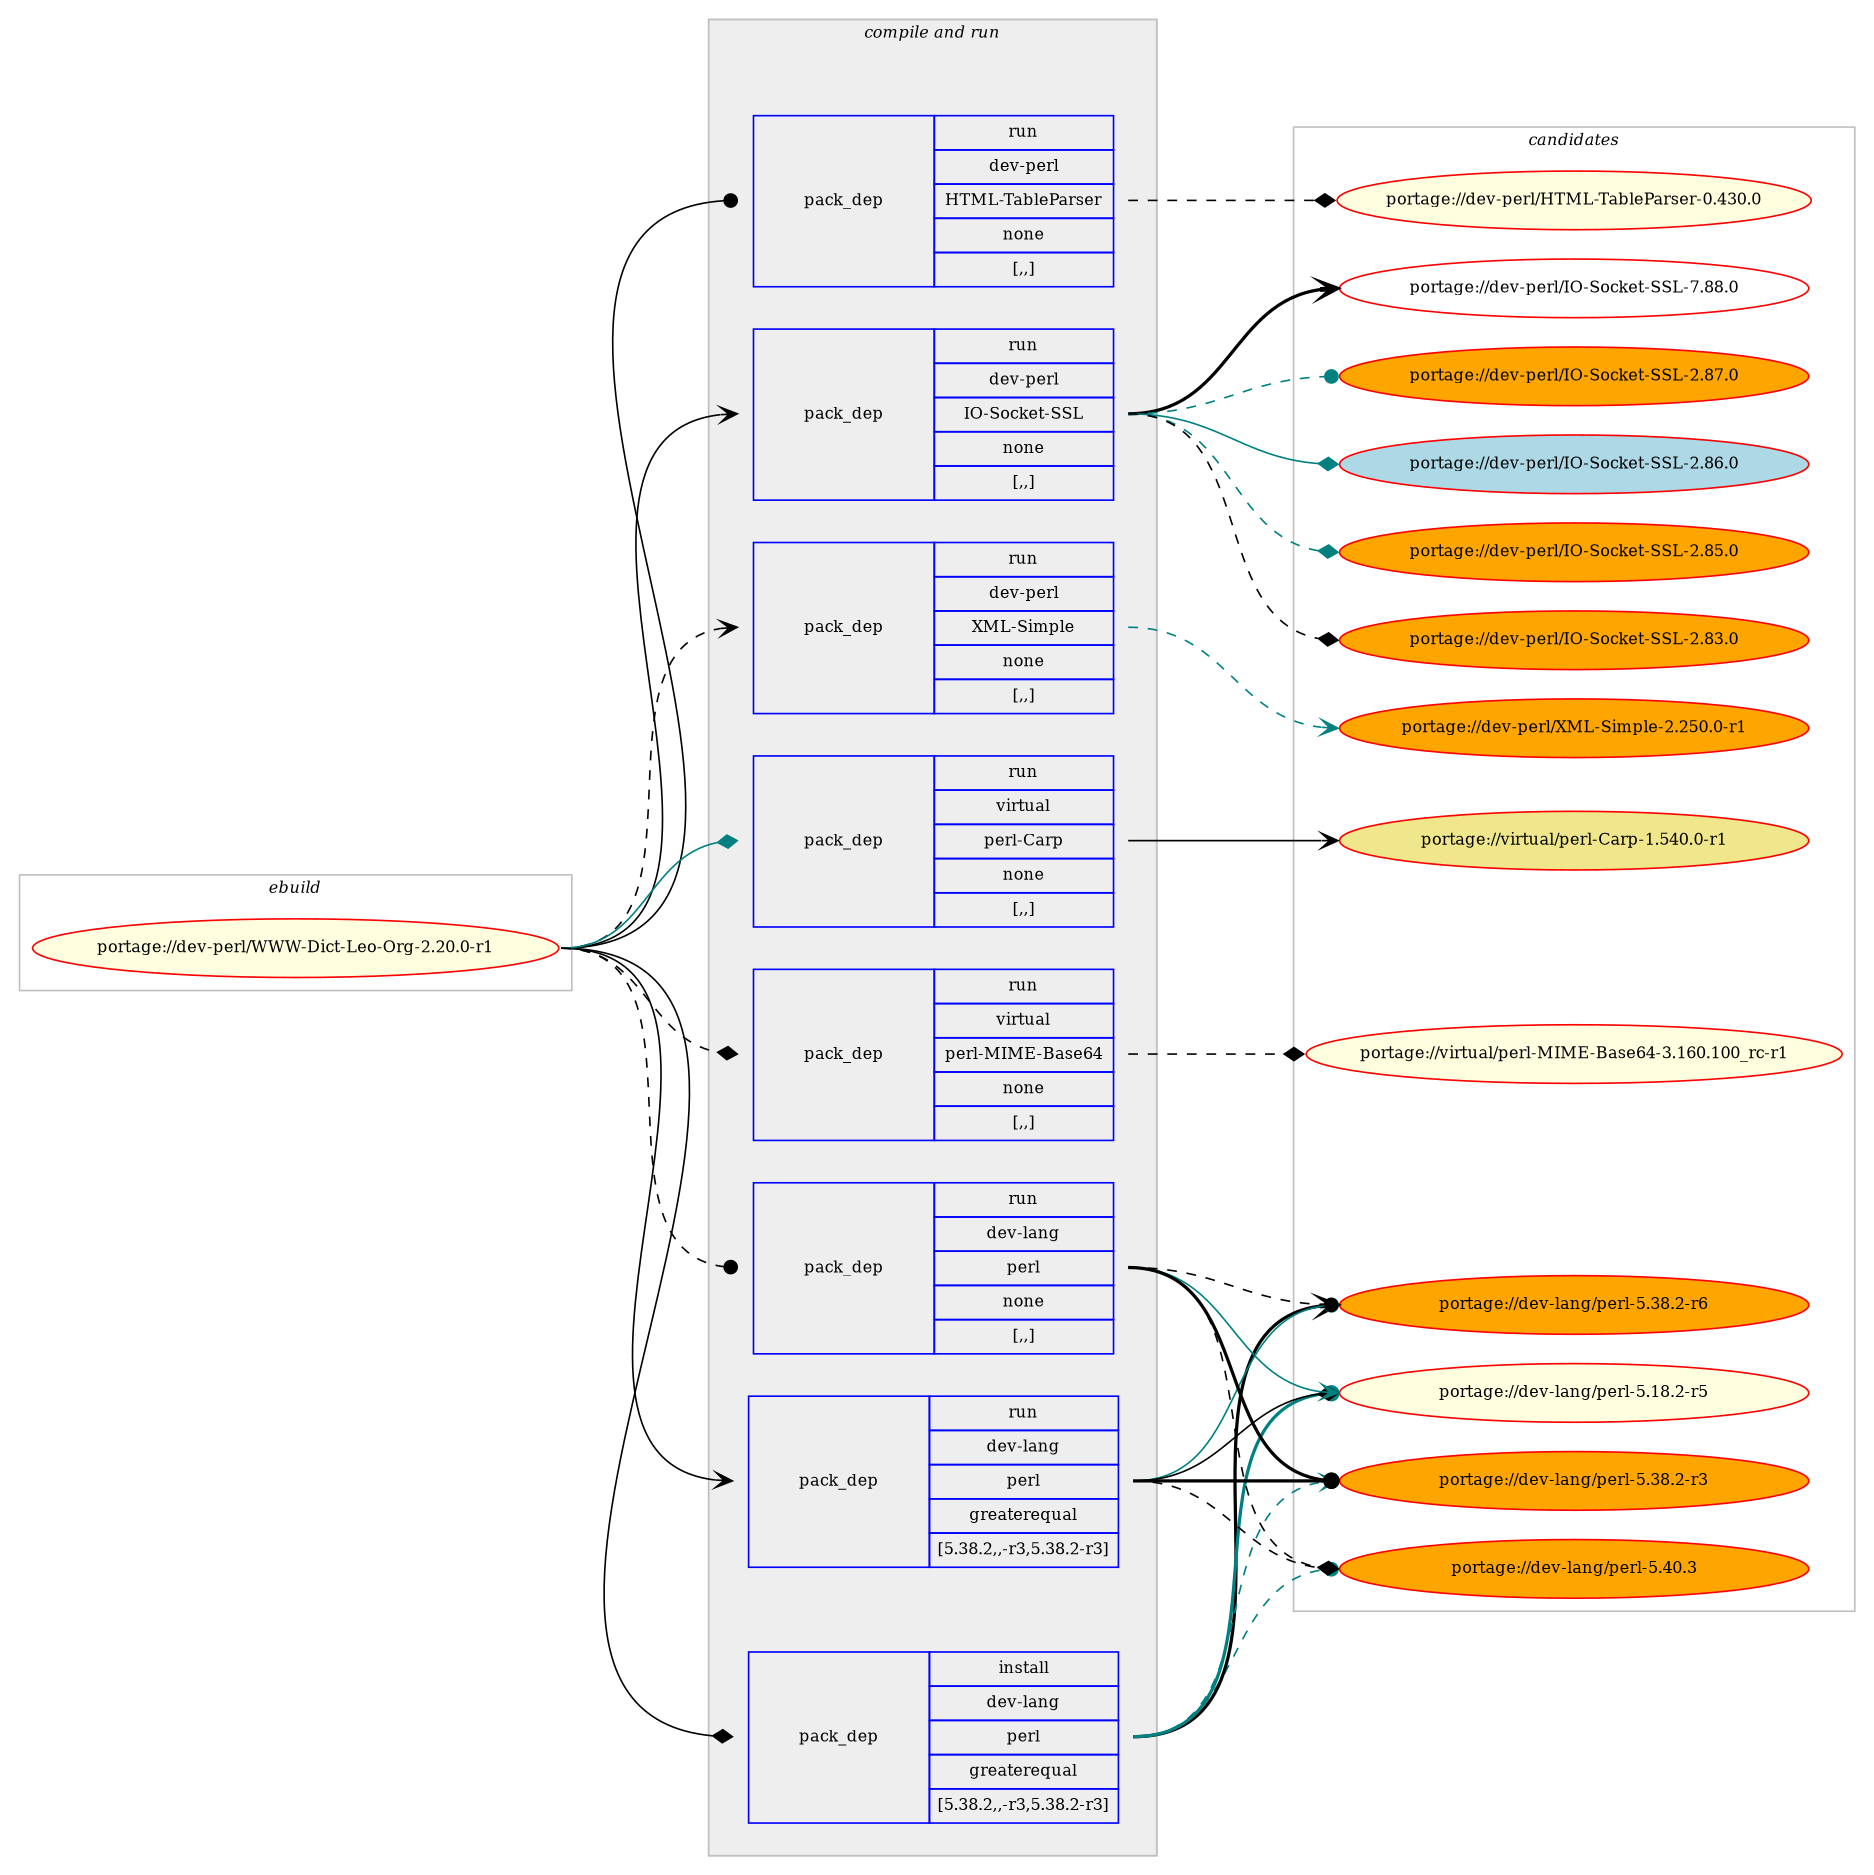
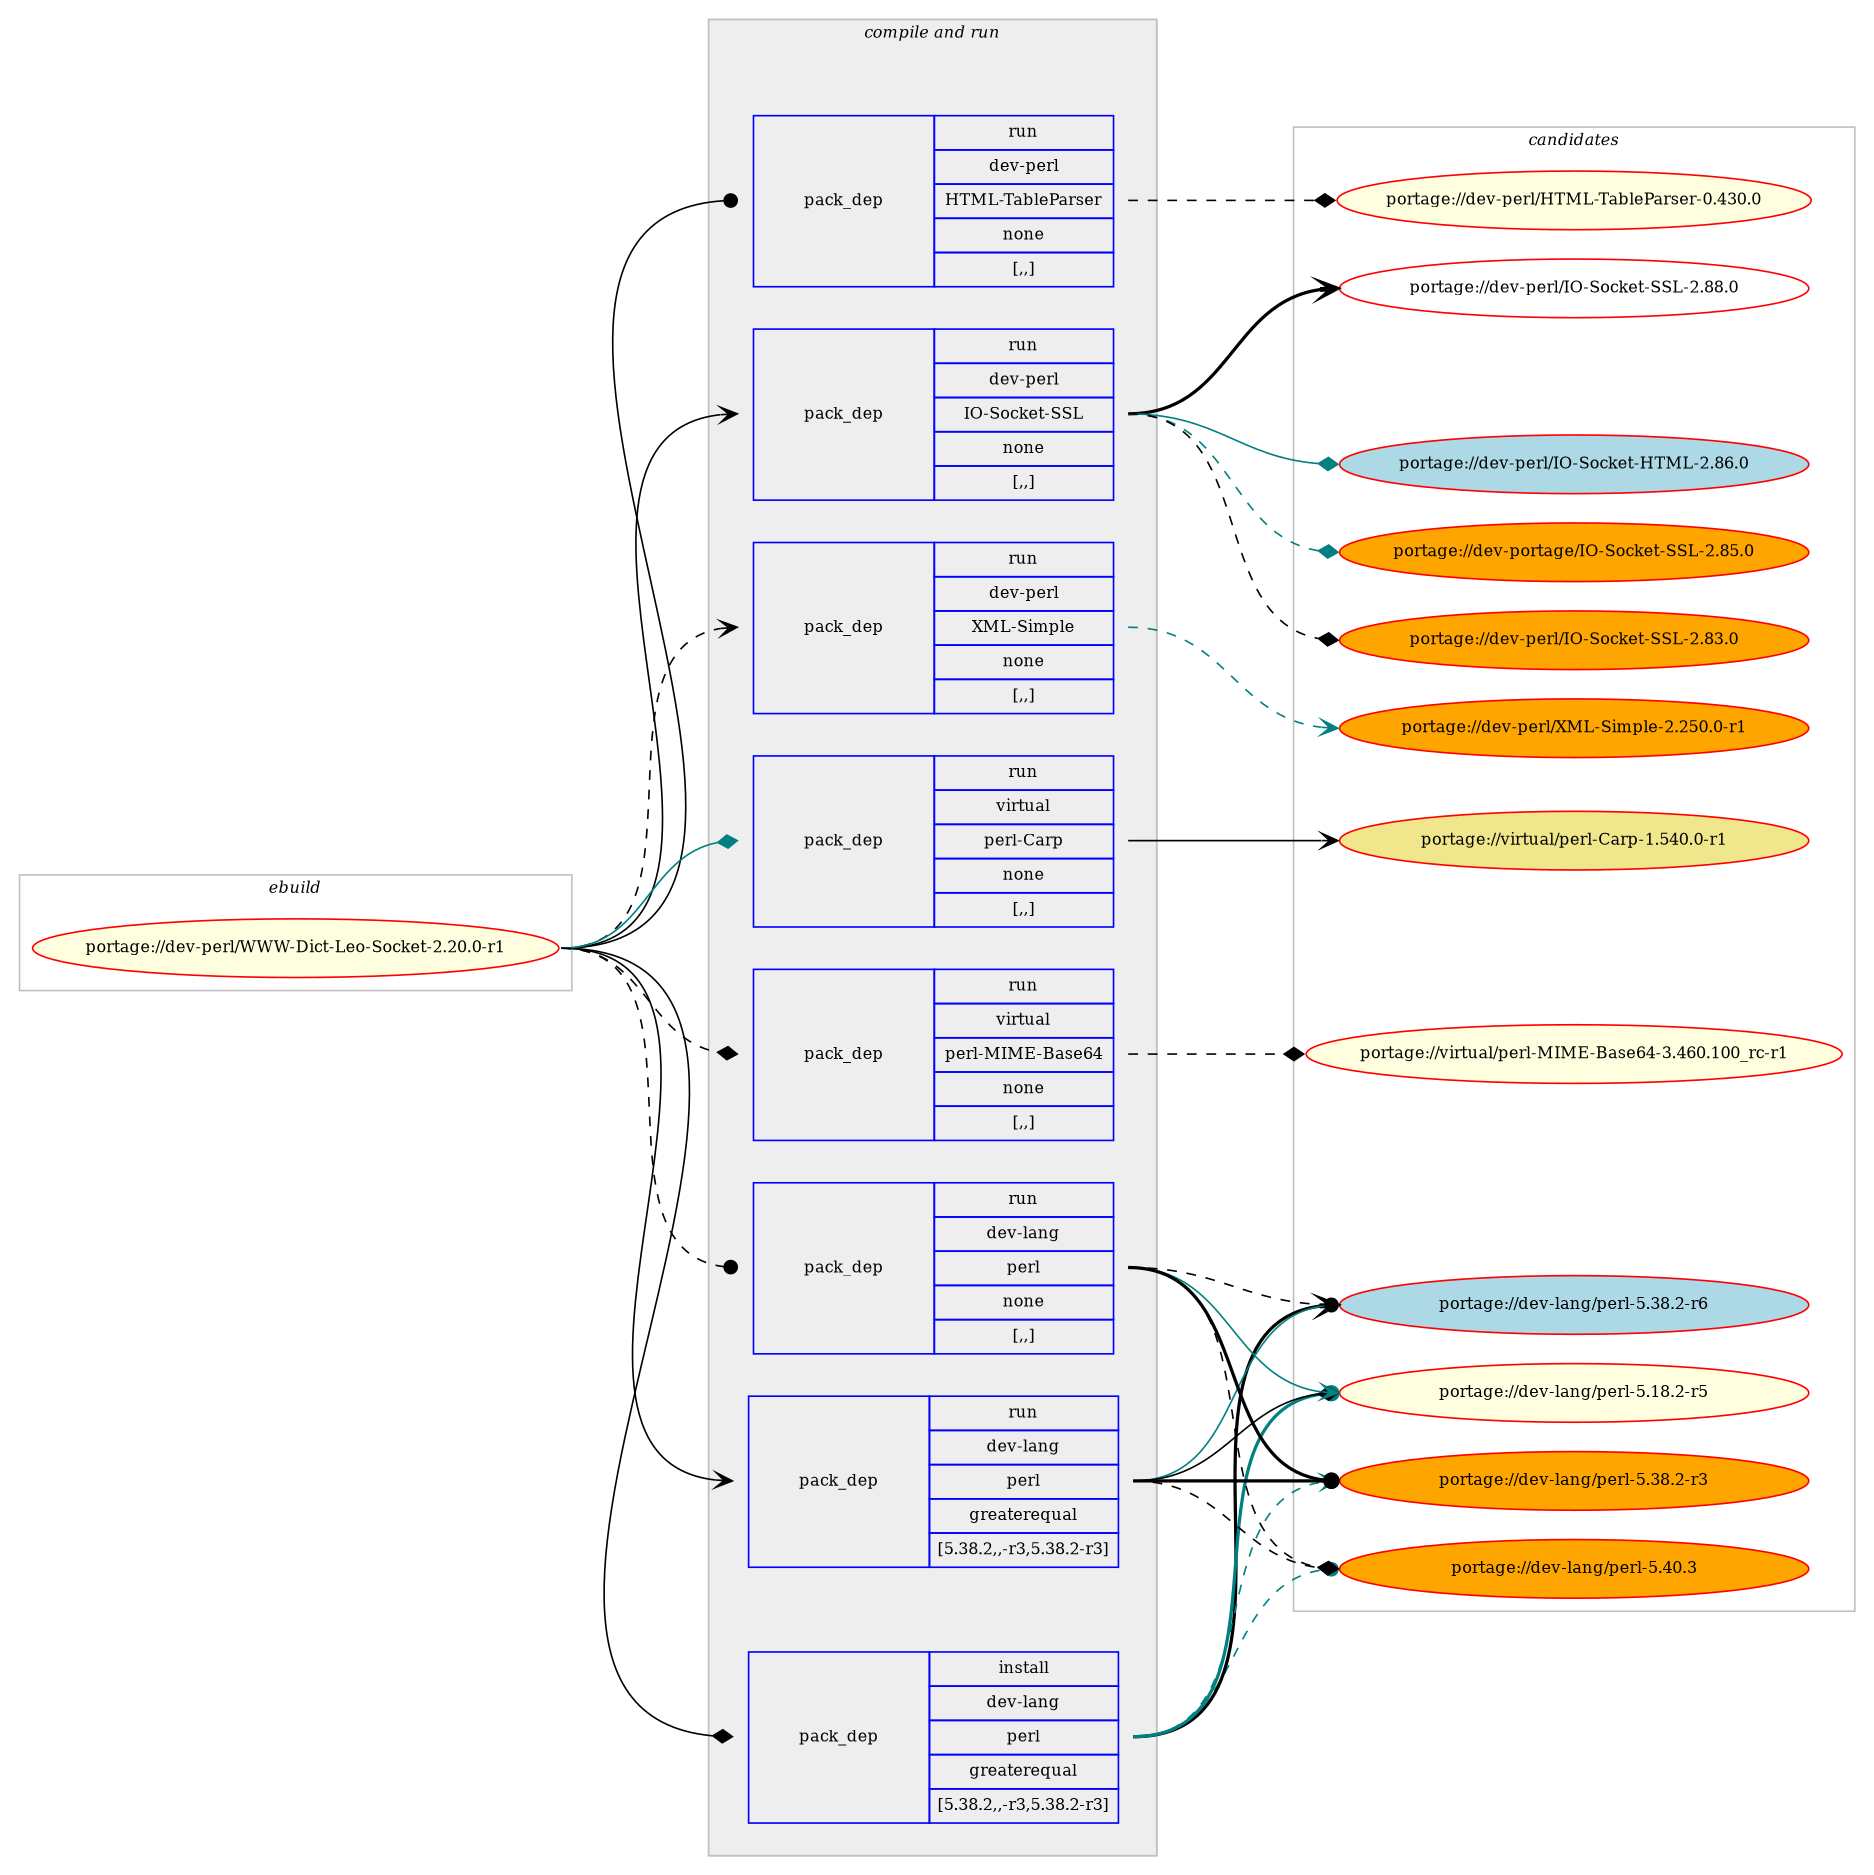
(1574, 288) -> (1574, 288)
(1574, 376) -> none
(1574, 464) -> (1574, 464)
(1574, 552) -> (1574, 552)
(296, 948) -> (296, 948)
(1574, 1054) -> (1574, 1054)
(1574, 1305) -> (1574, 1305)
